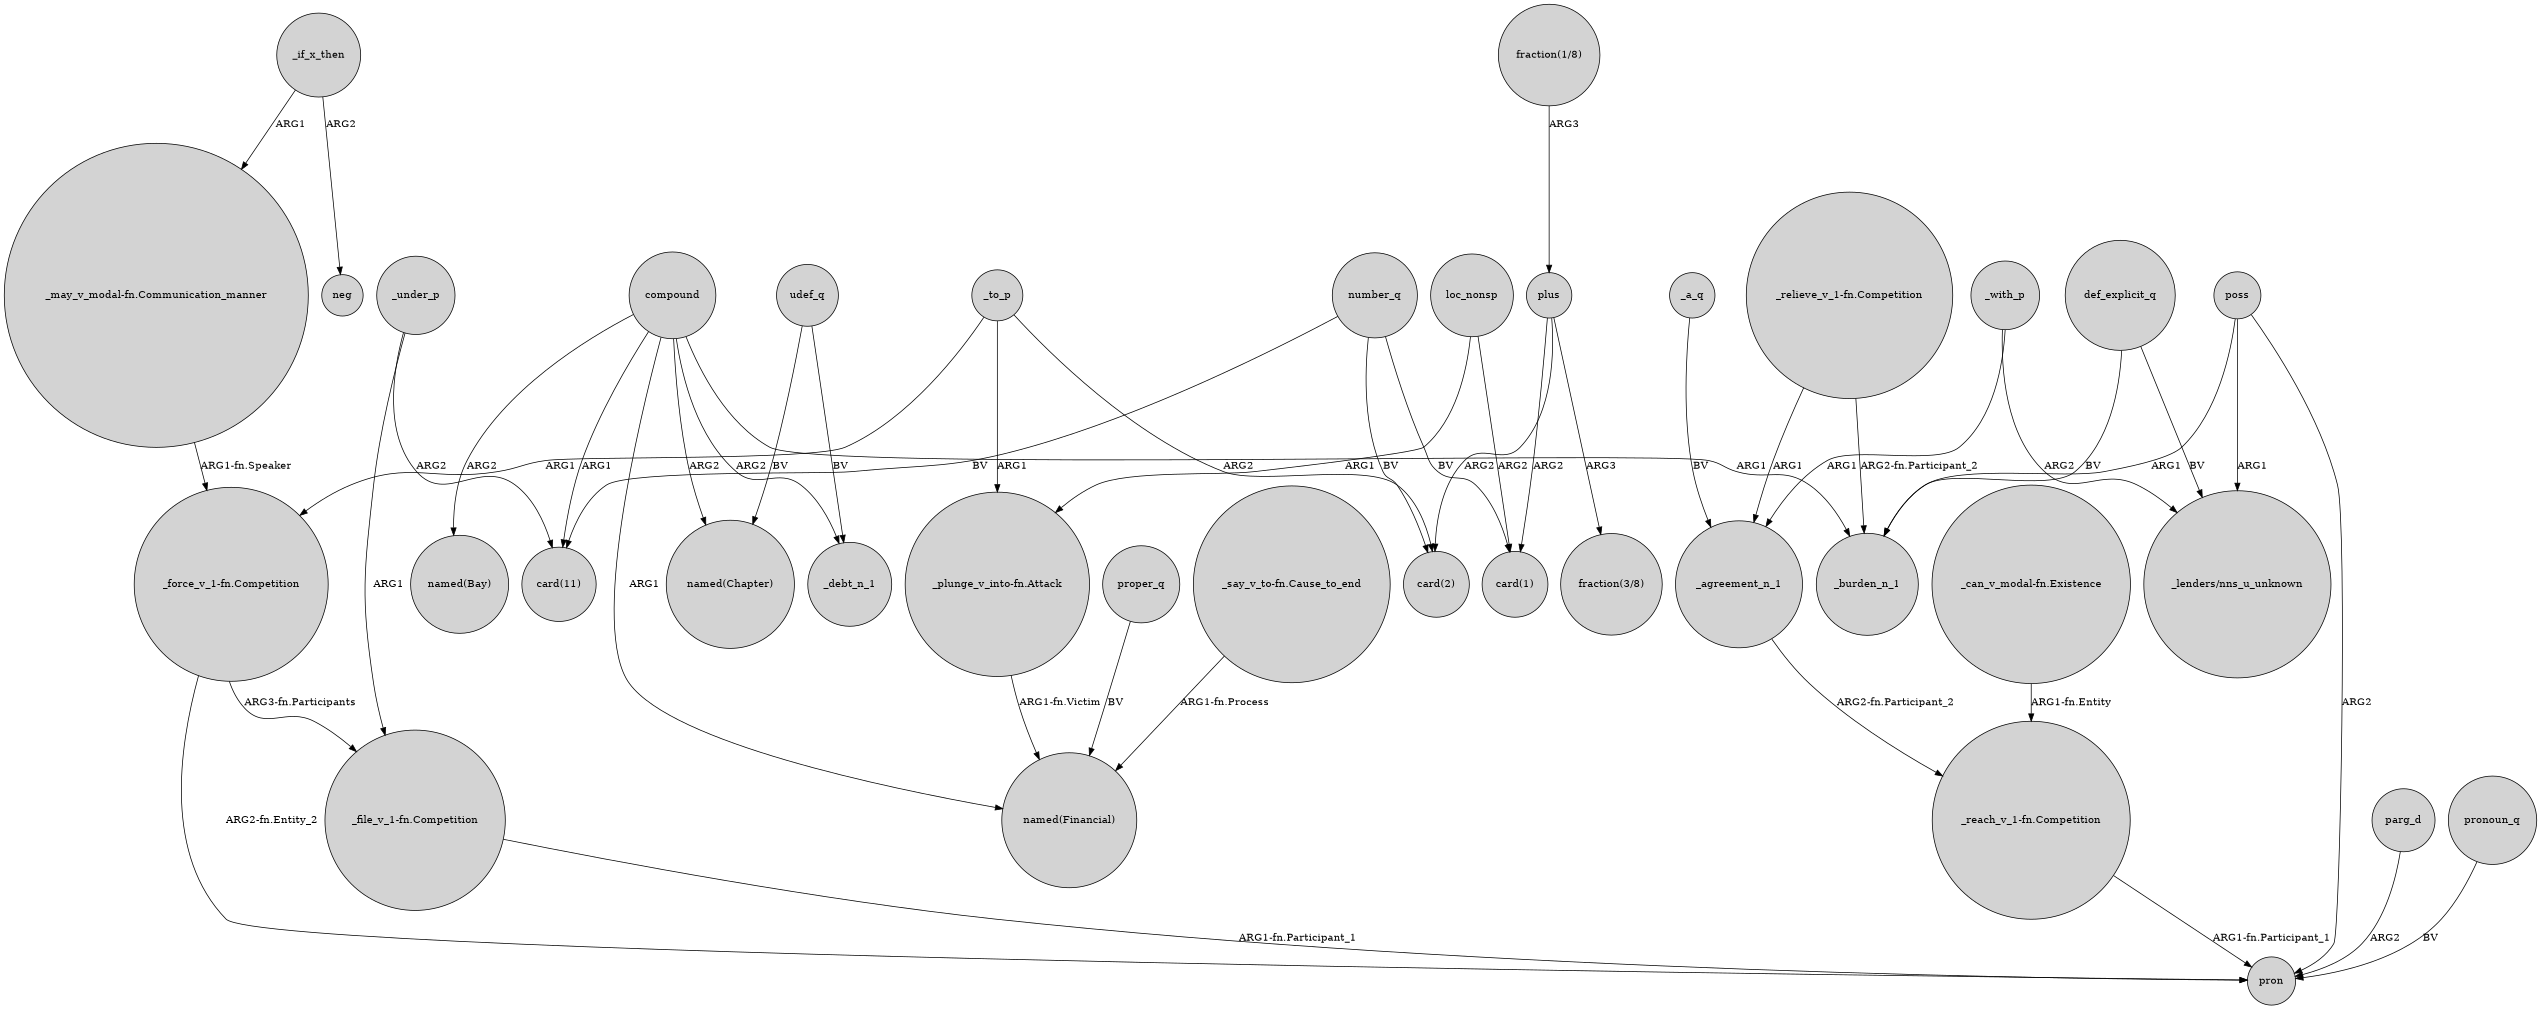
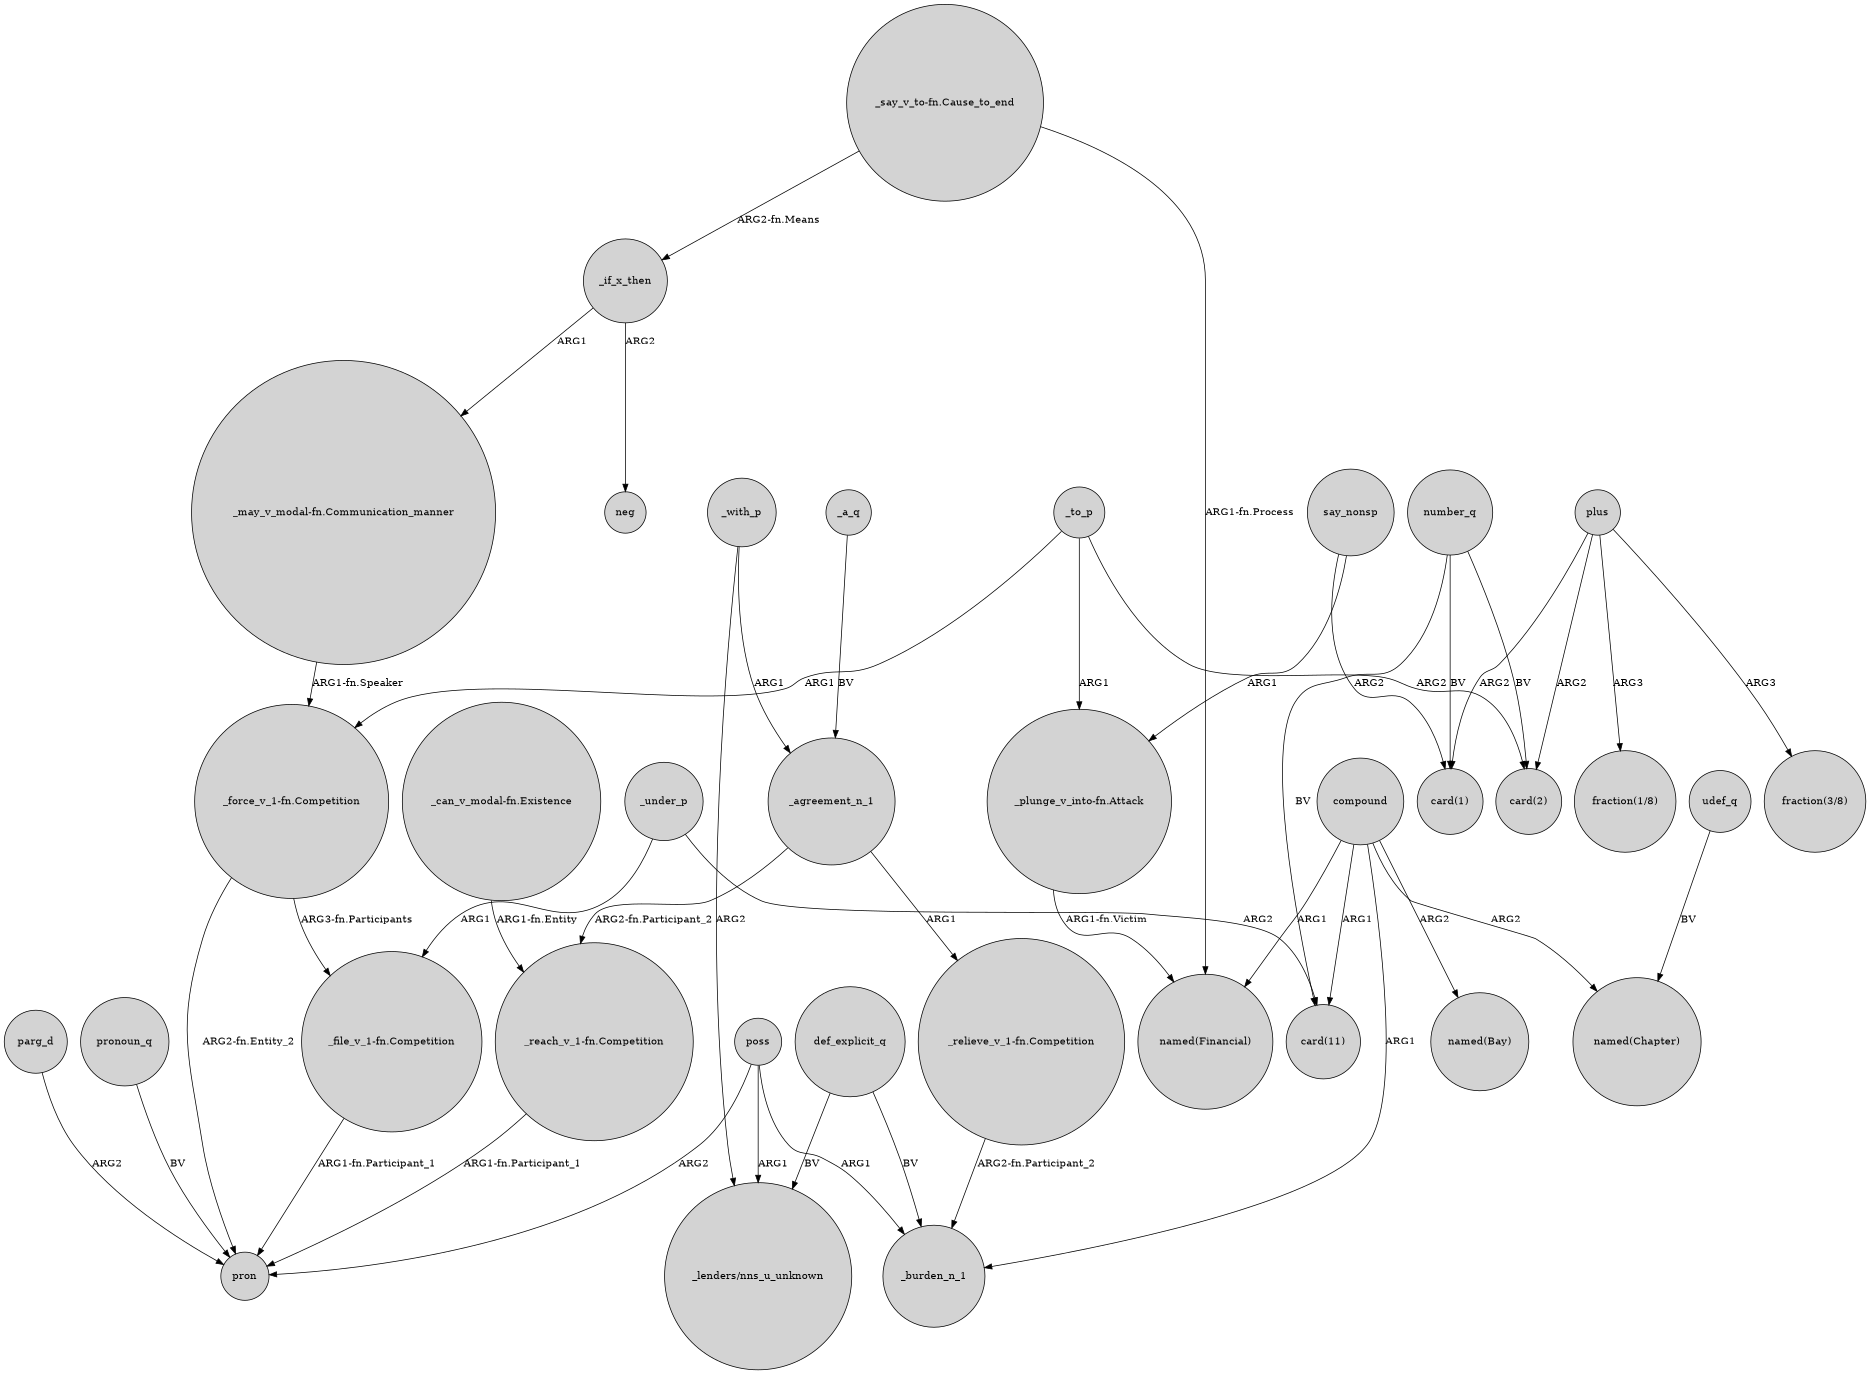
(1549, 185) -> (1610, 639)
none -> (764, 204)
(1472, 295) -> (1351, 512)
(1777, 450) -> (912, 903)
(850, 584) -> none
(1141, 584) -> none
